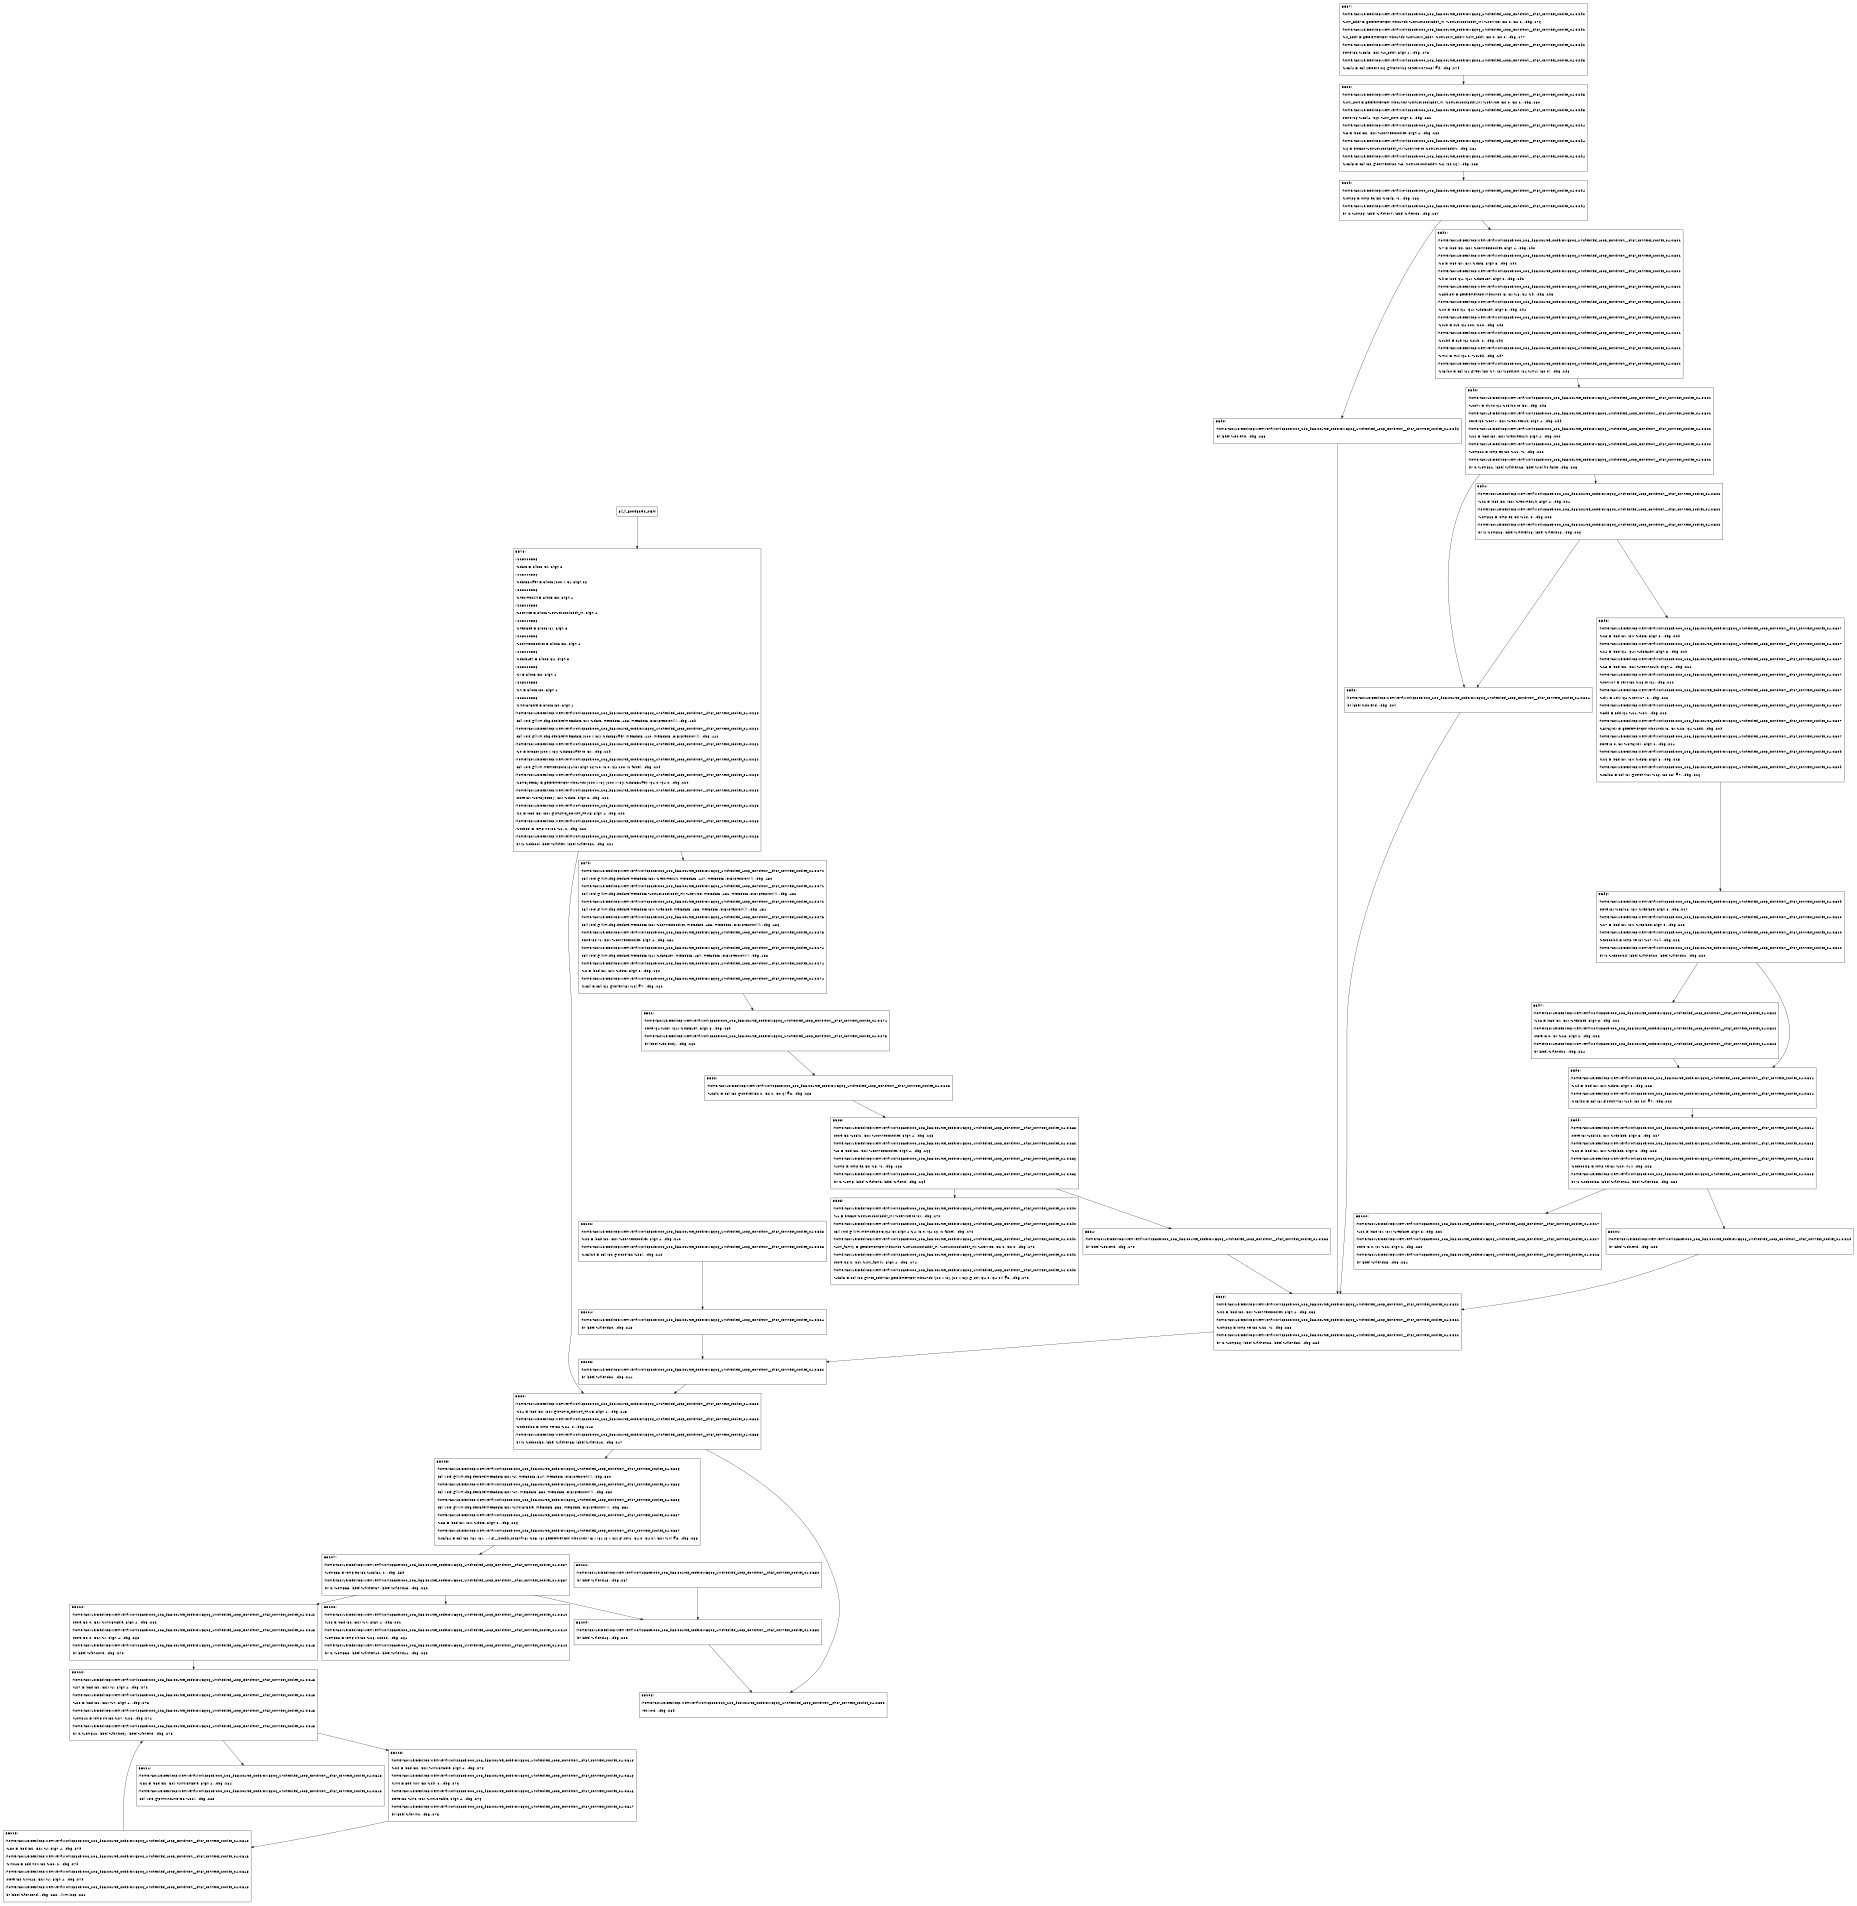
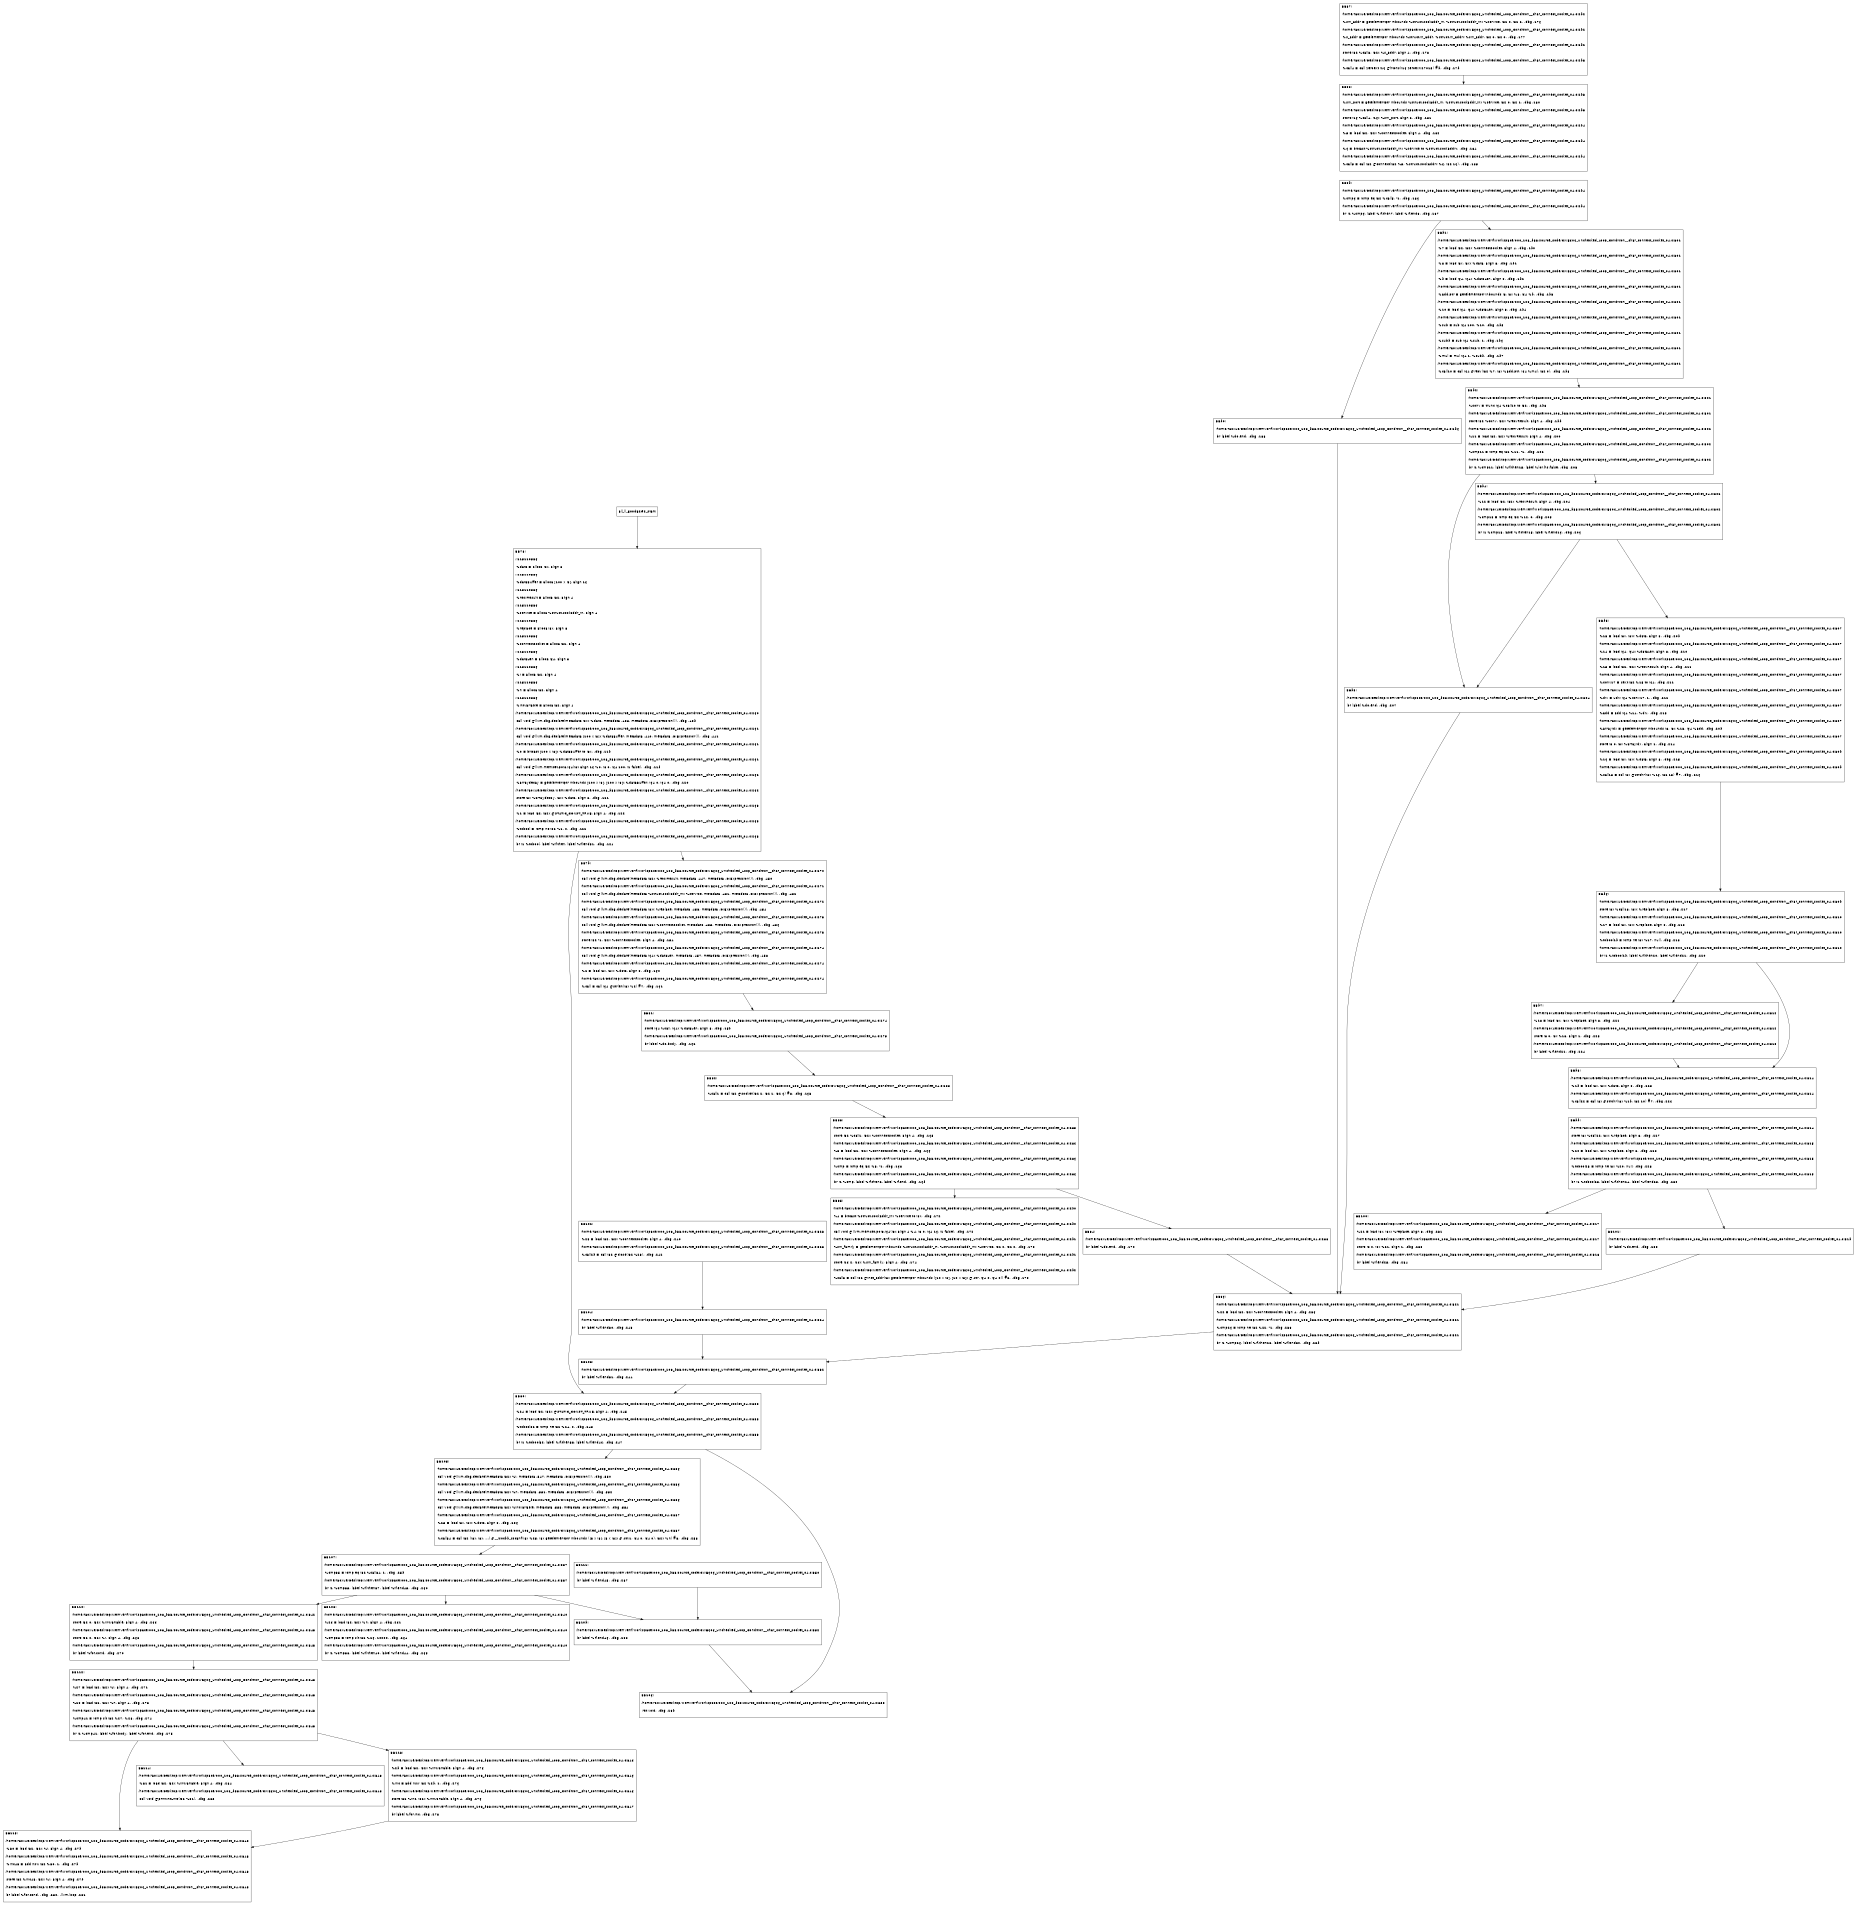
(1464, 174) -> none
(1692, 1112) -> none
(125, 1785) -> (121, 1783)
